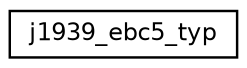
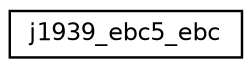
(123, 34) -> (126, 34)
